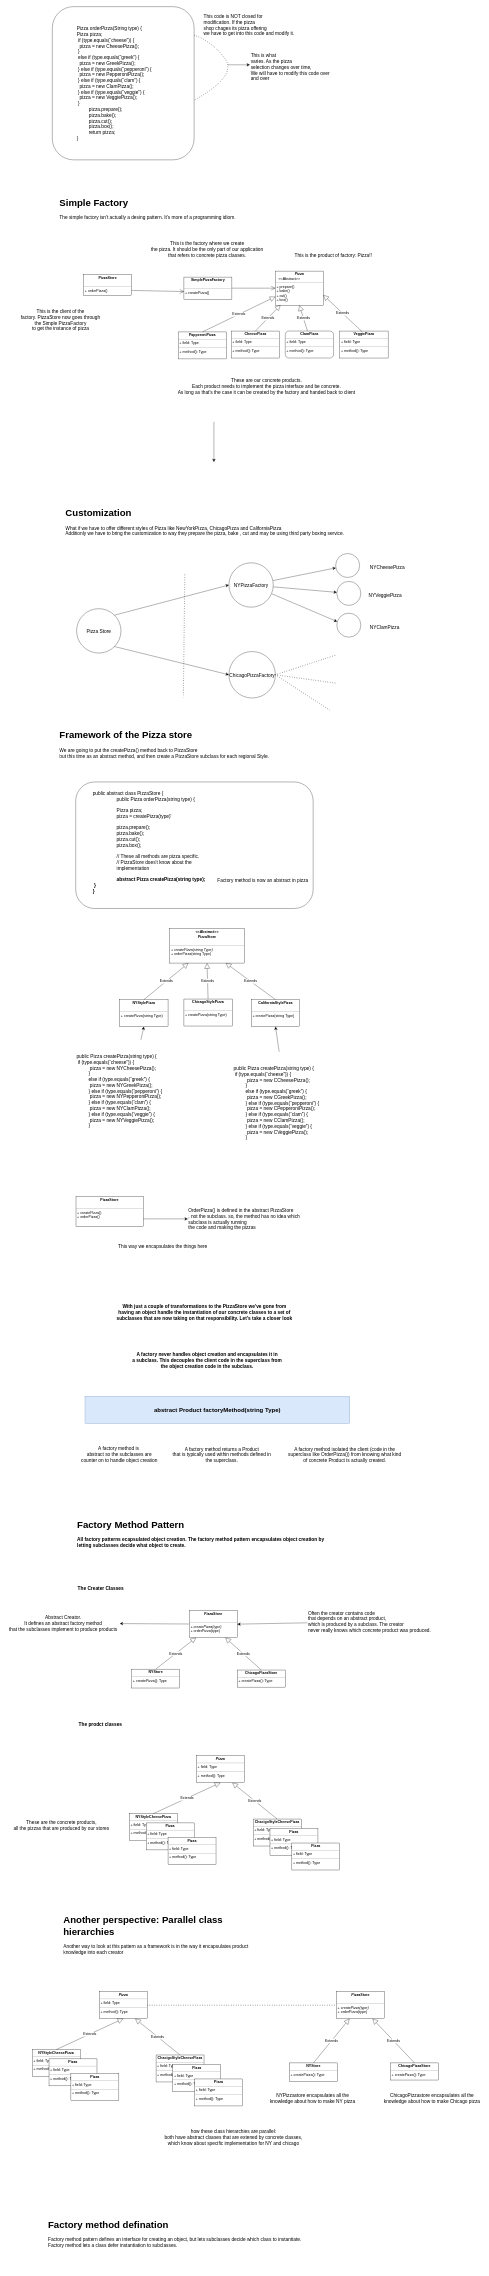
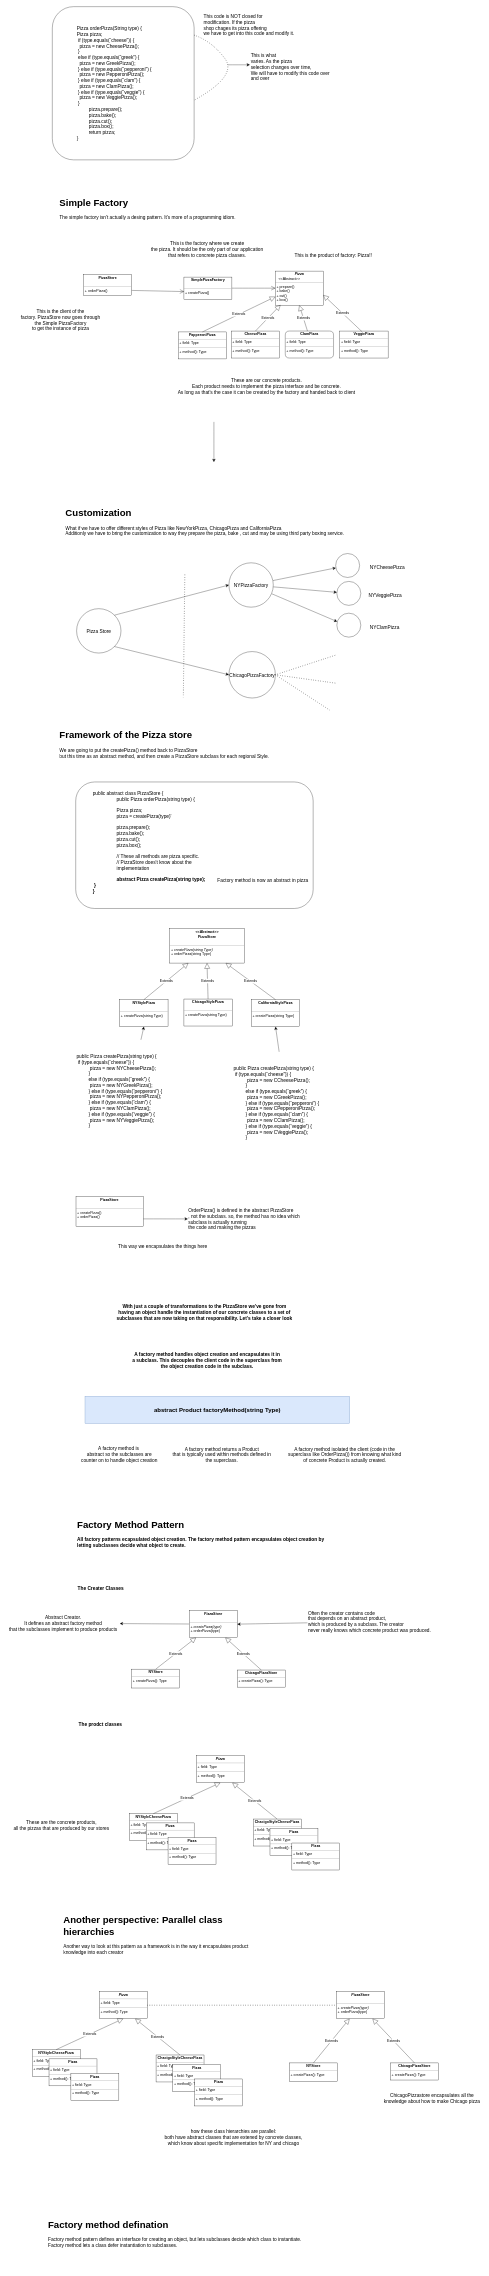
(207, 1361) -> (207, 1361)
(313, 2099) -> none
